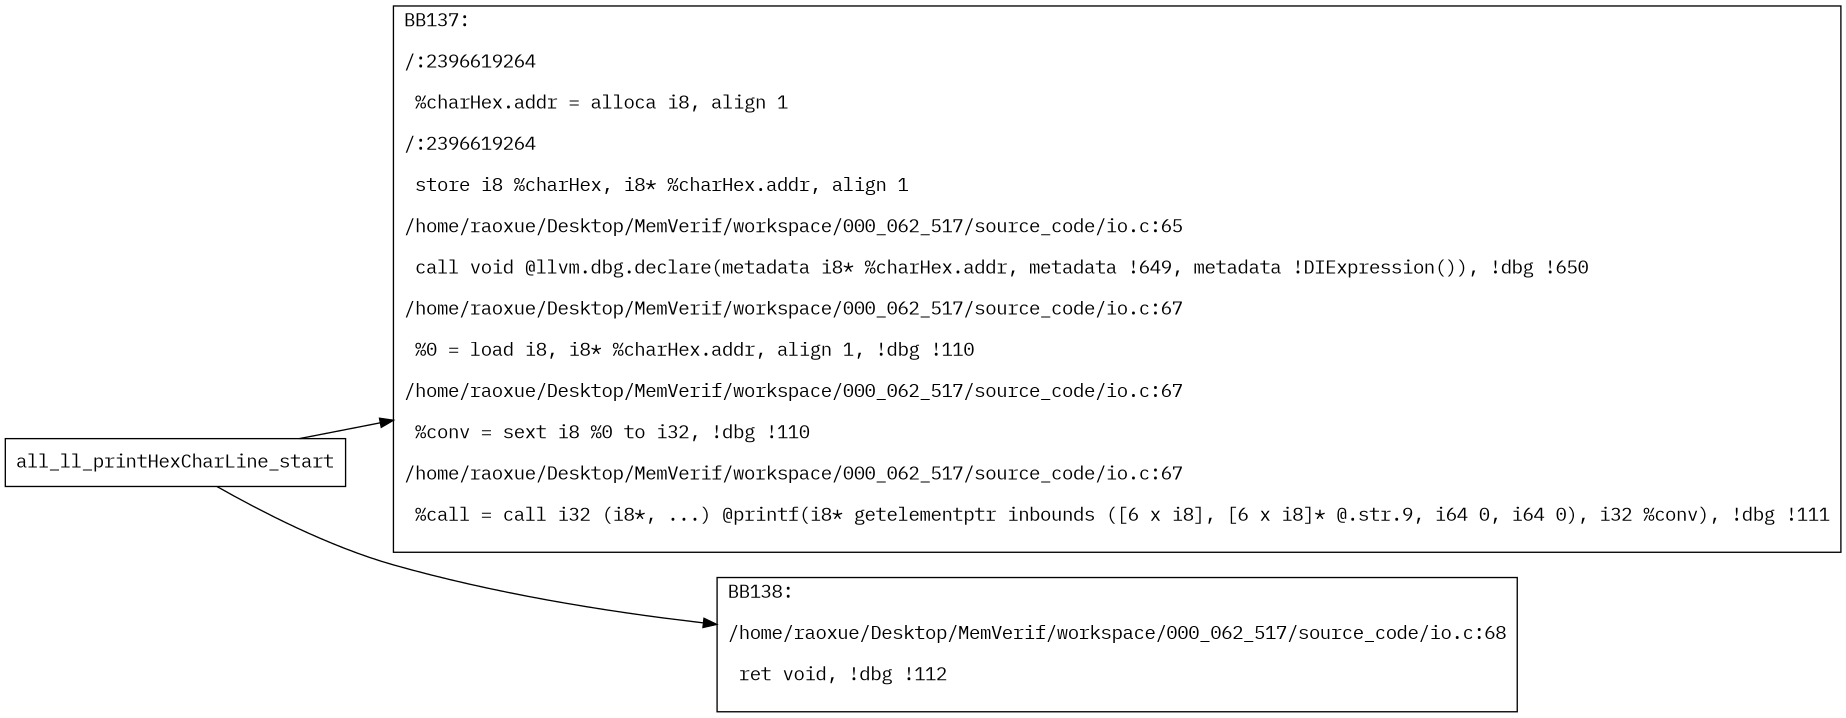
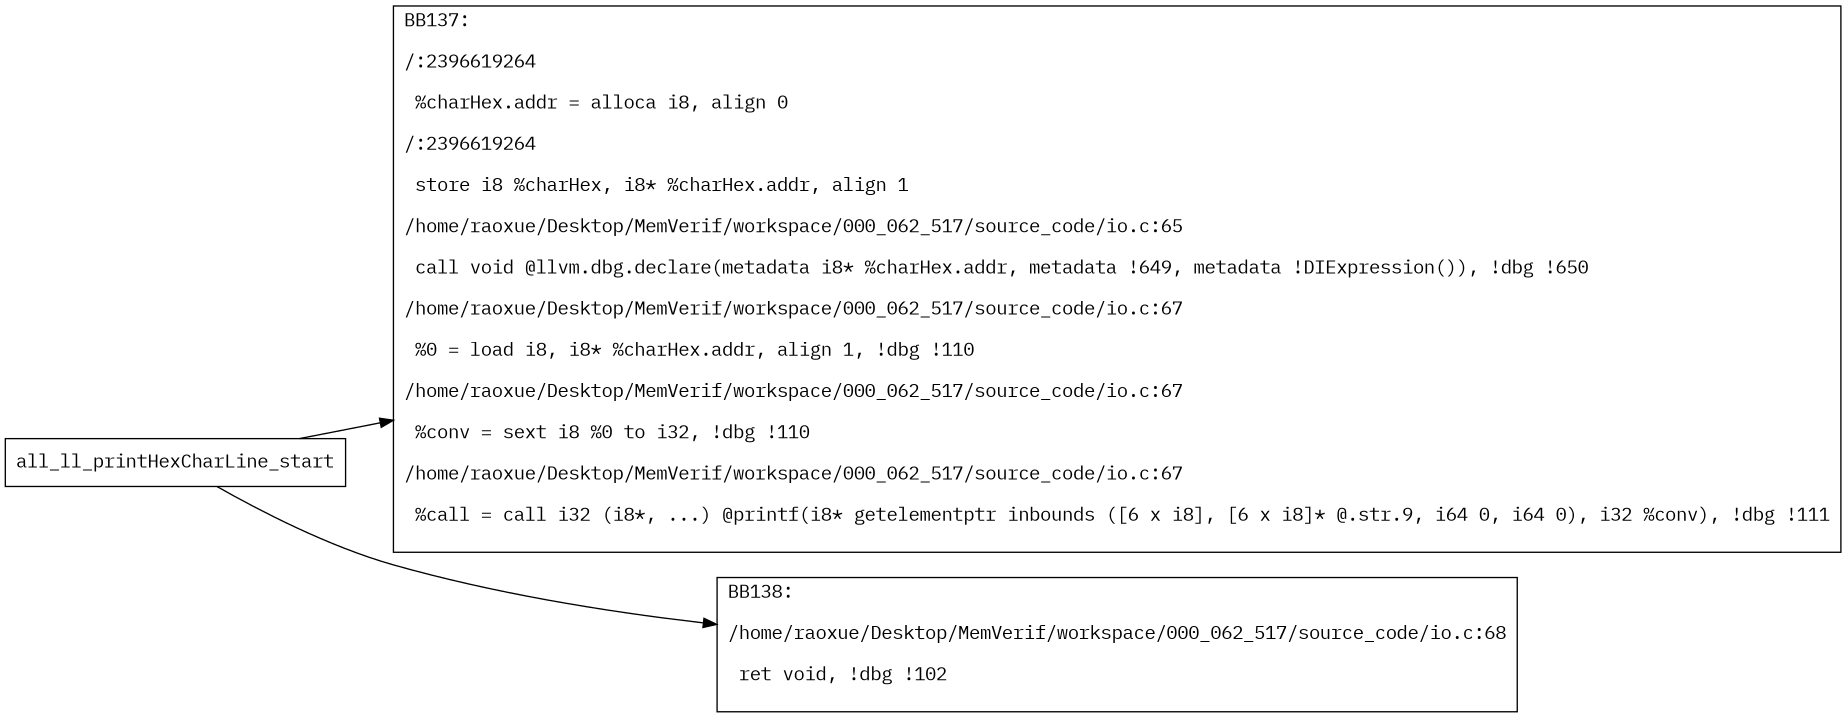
(596, 103) -> (596, 103)
(838, 675) -> (838, 675)
